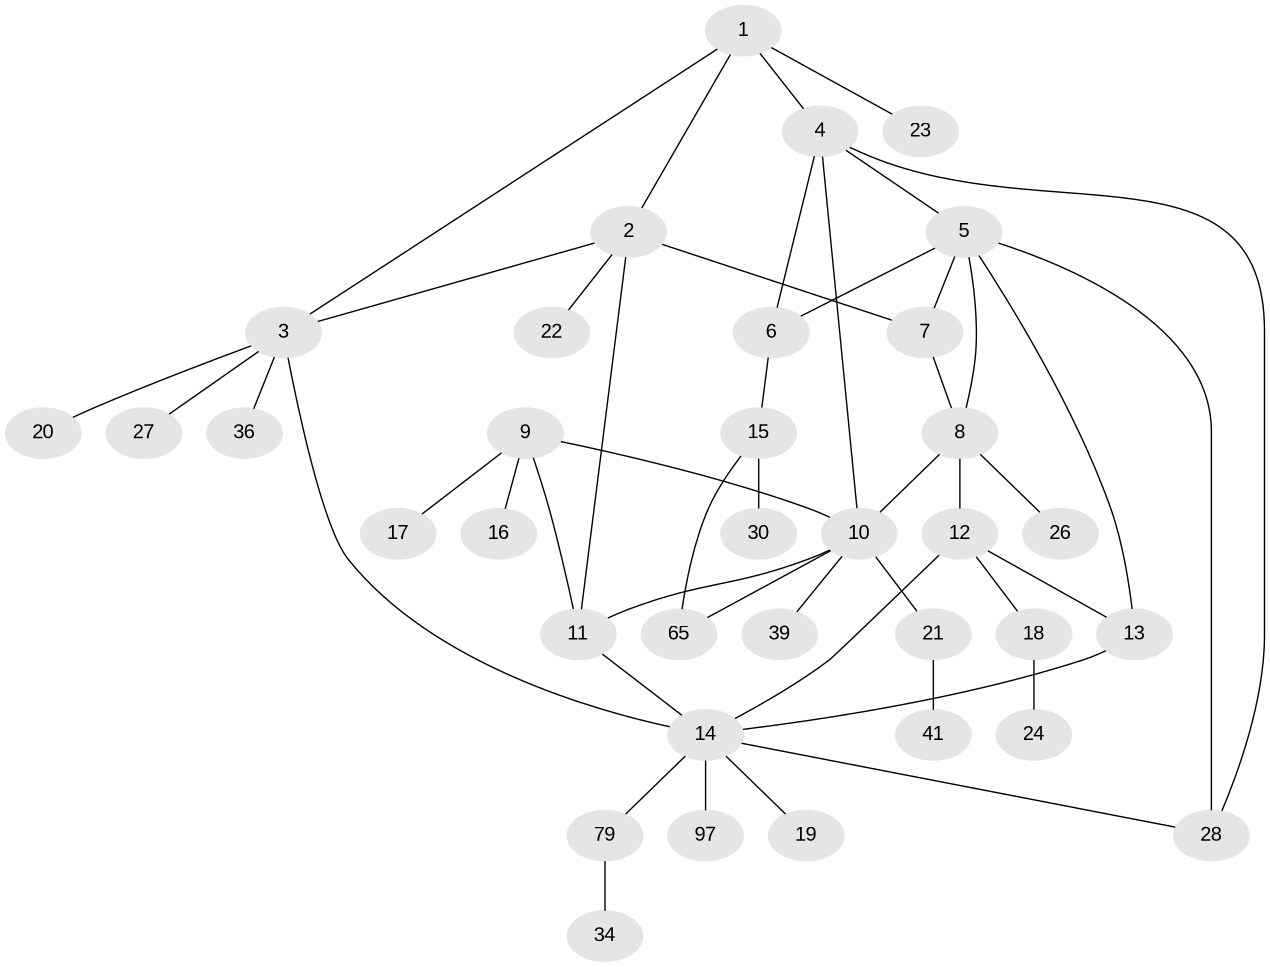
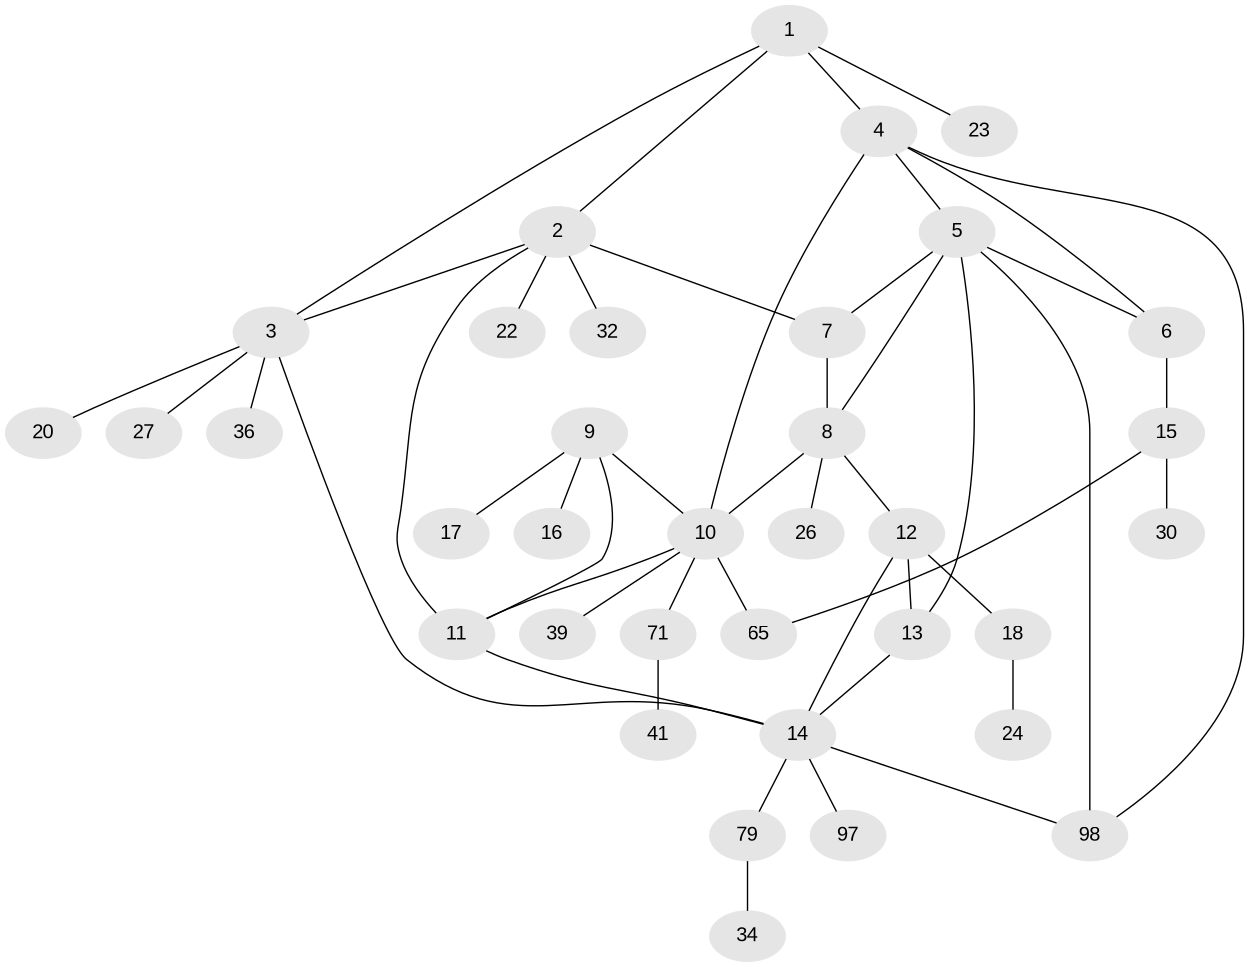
none -> (608, 333)
(933, 634) -> (658, 634)
(806, 836) -> none
(1211, 836) -> (1090, 836)
